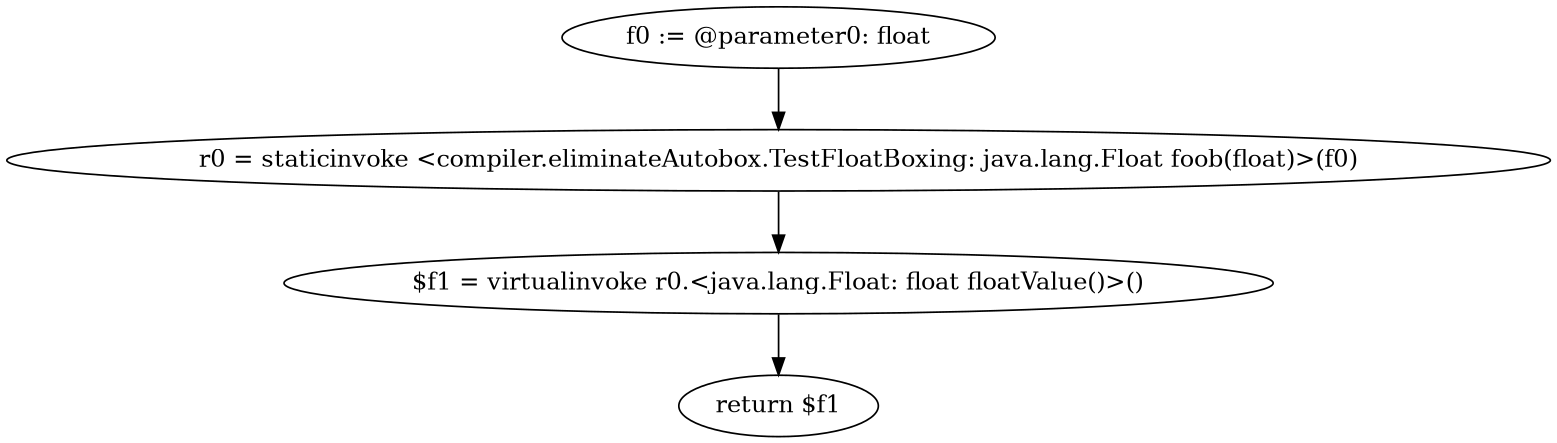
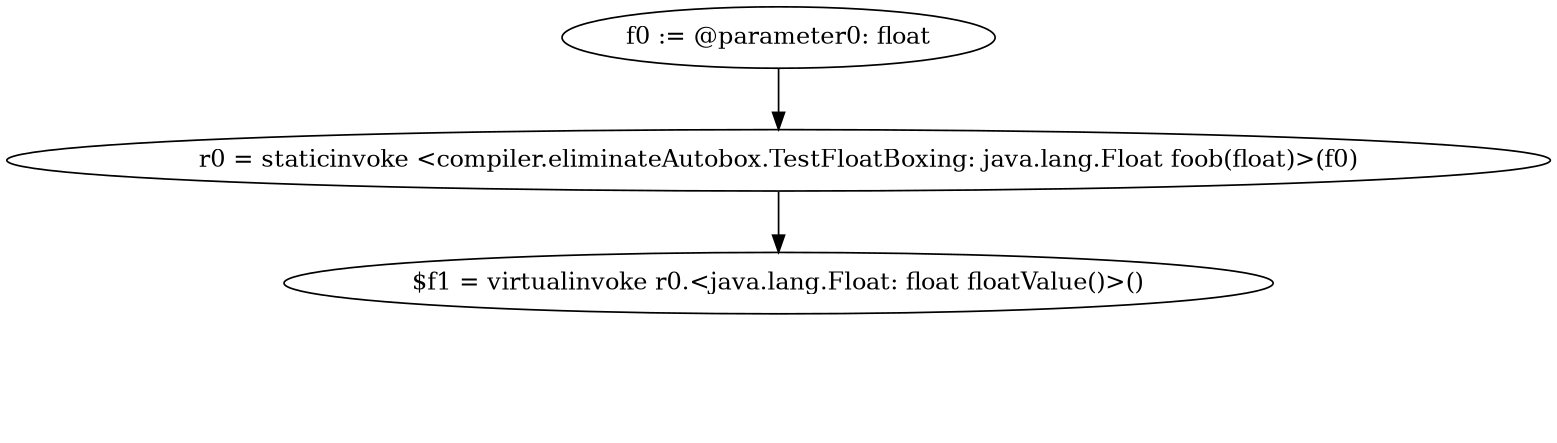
(779, 406) -> none
